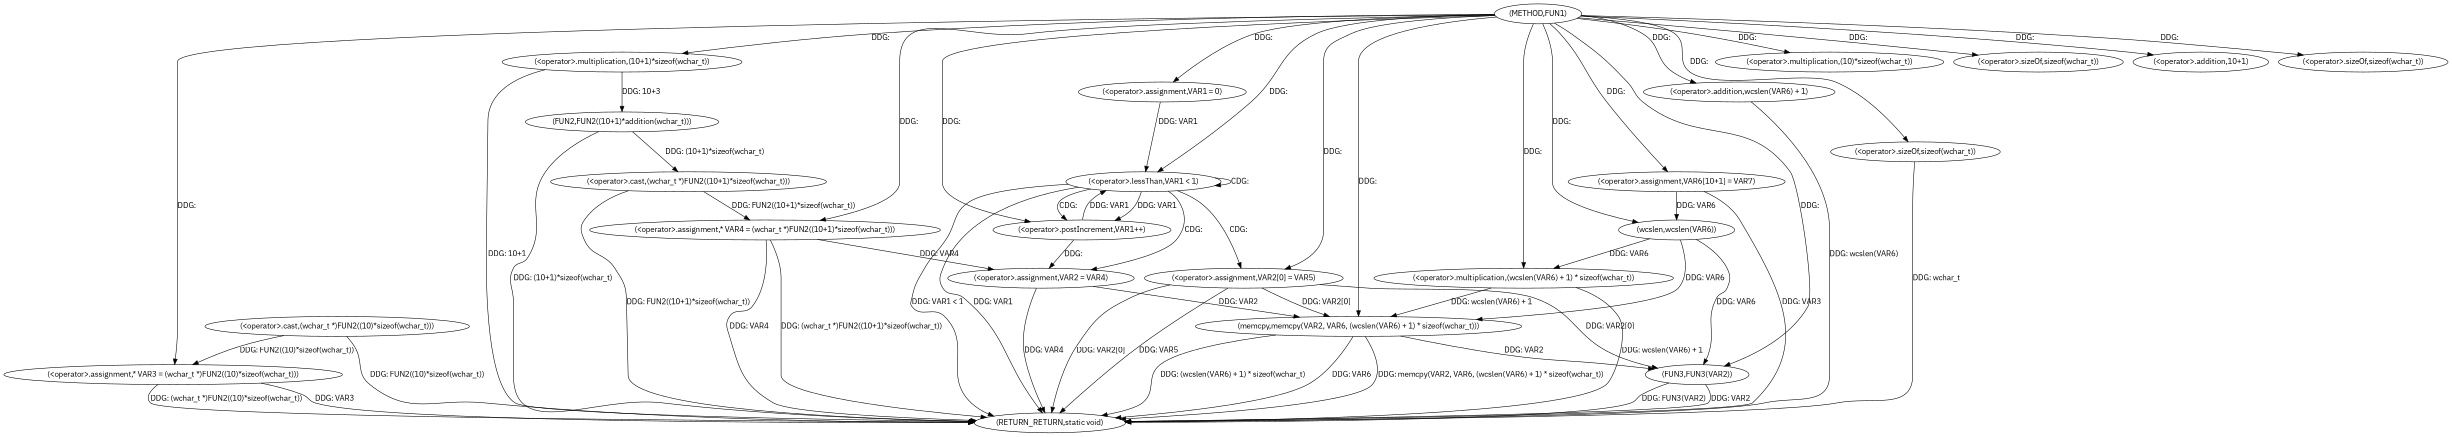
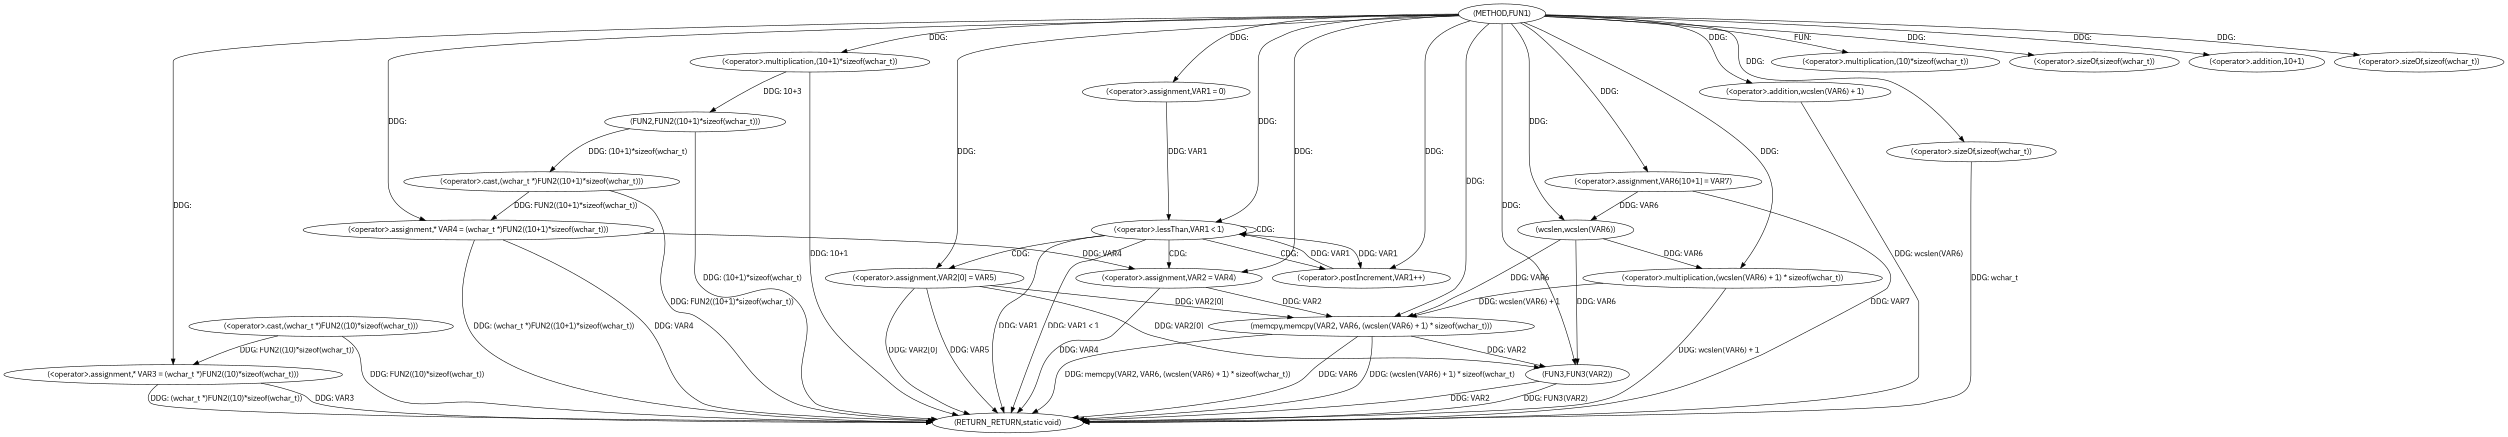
(1748, 38) -> (1804, 38)
(622, 122) -> (695, 122)
(1063, 252) -> (1294, 92)
(1802, 302) -> (1890, 302)
